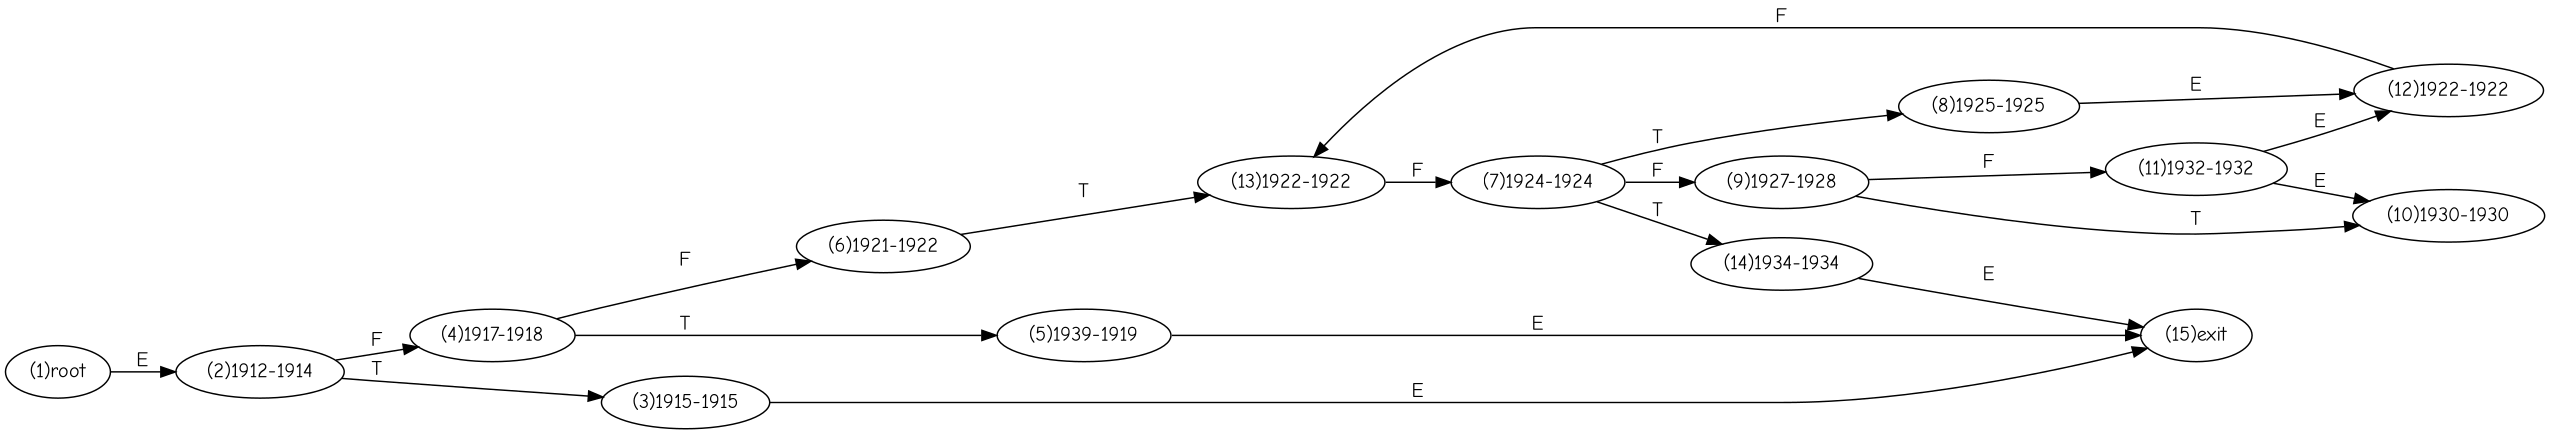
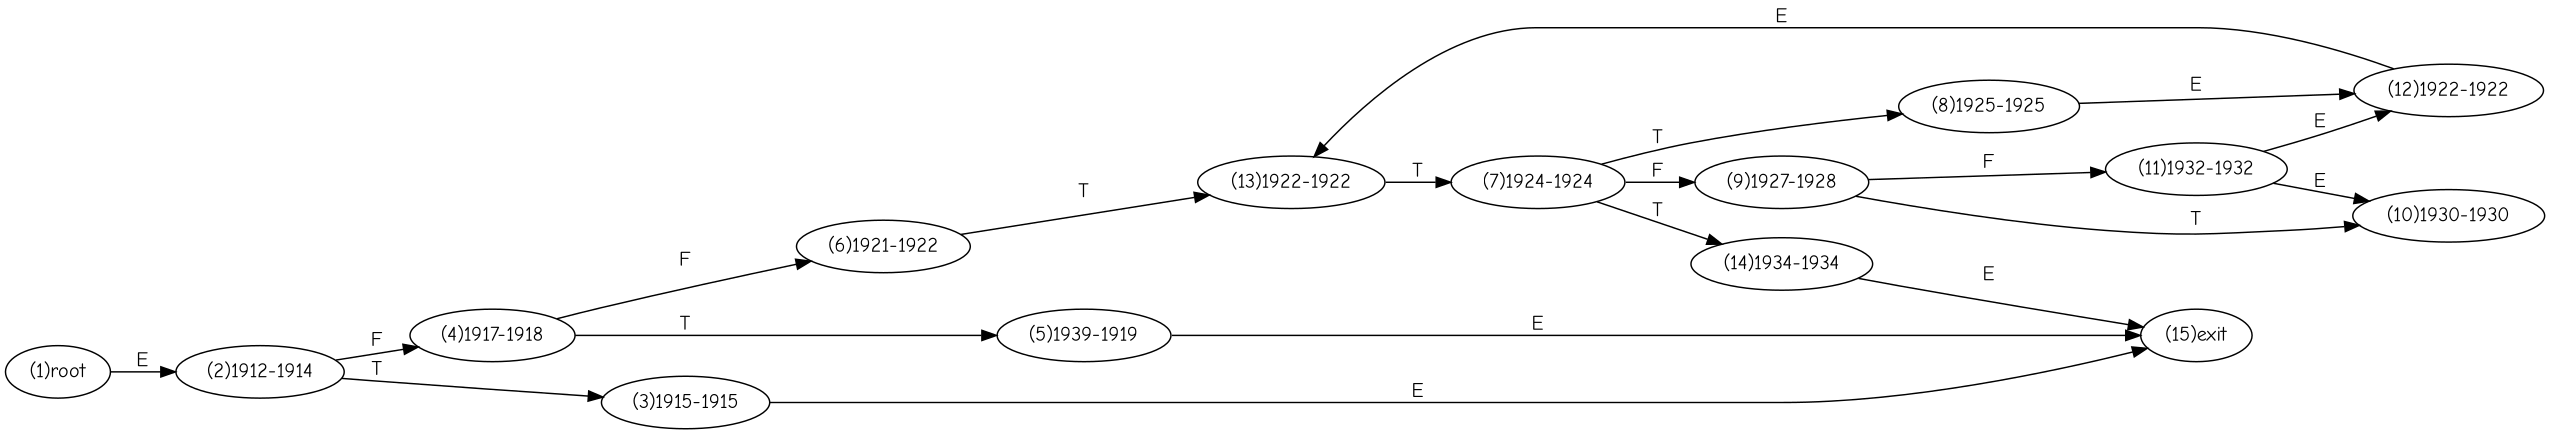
(1782, 17) -> (1782, 17)
(1418, 171) -> (1418, 171)
